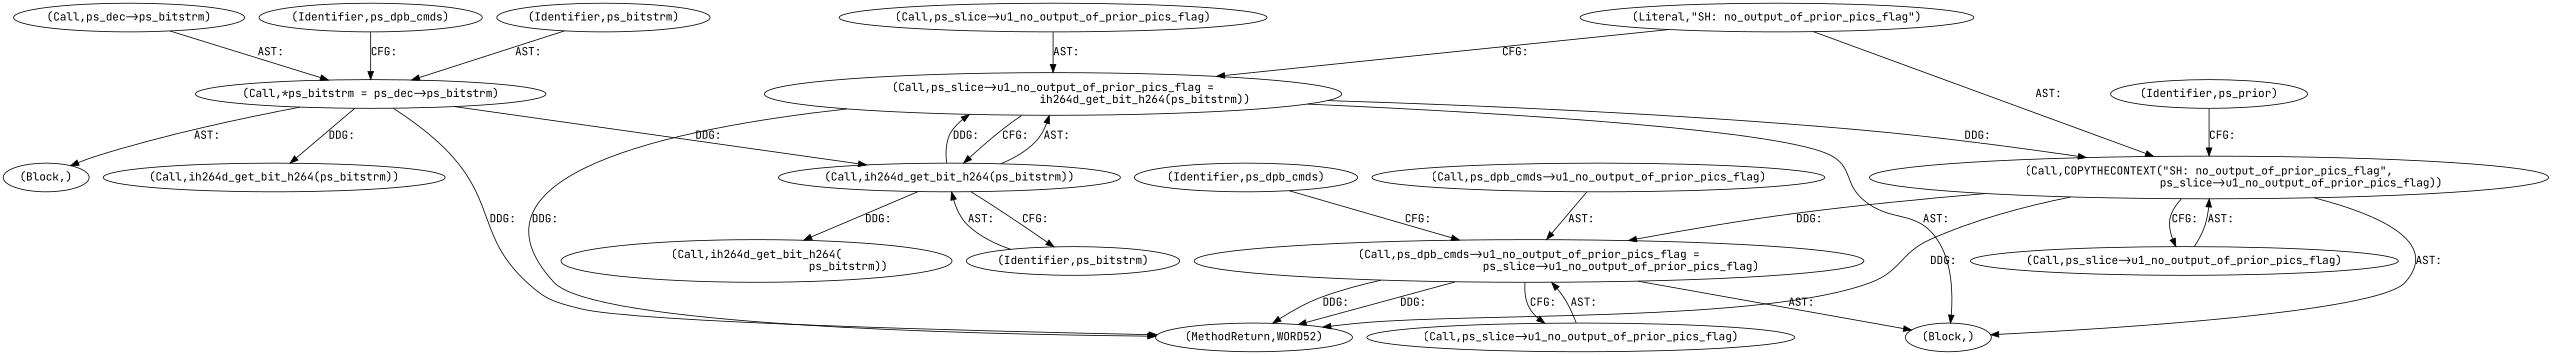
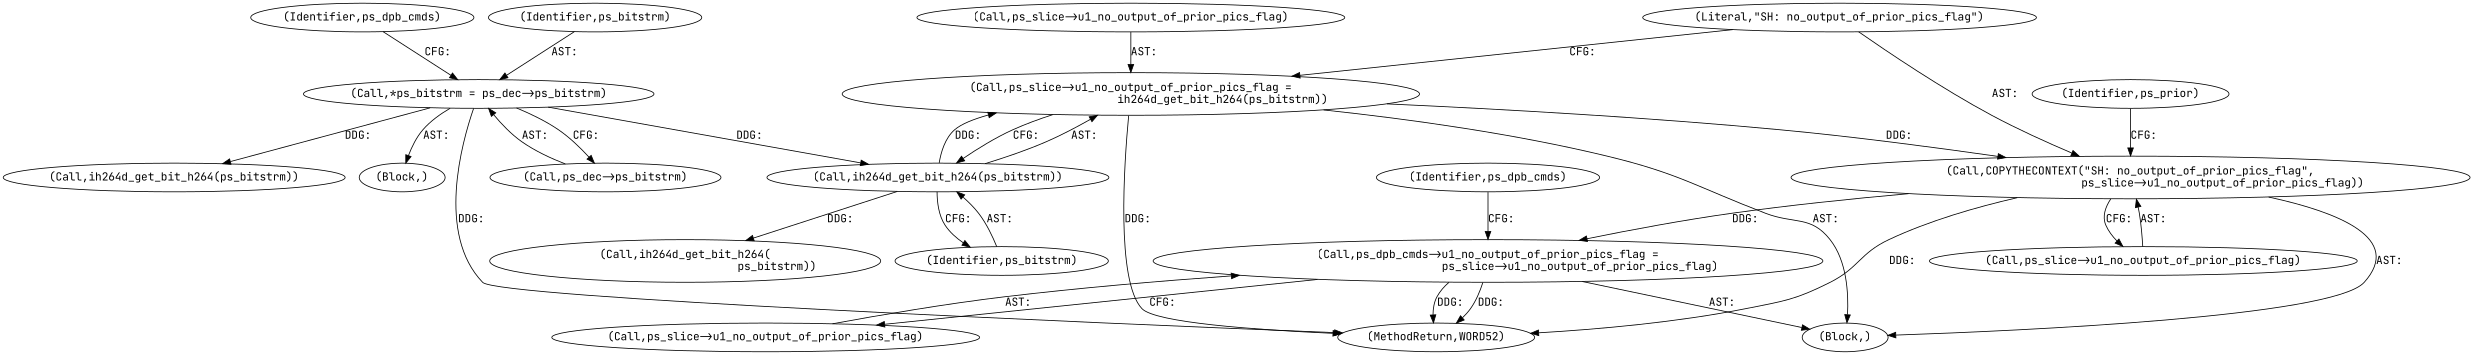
none -> (556, 128)
(1598, 177) -> none
